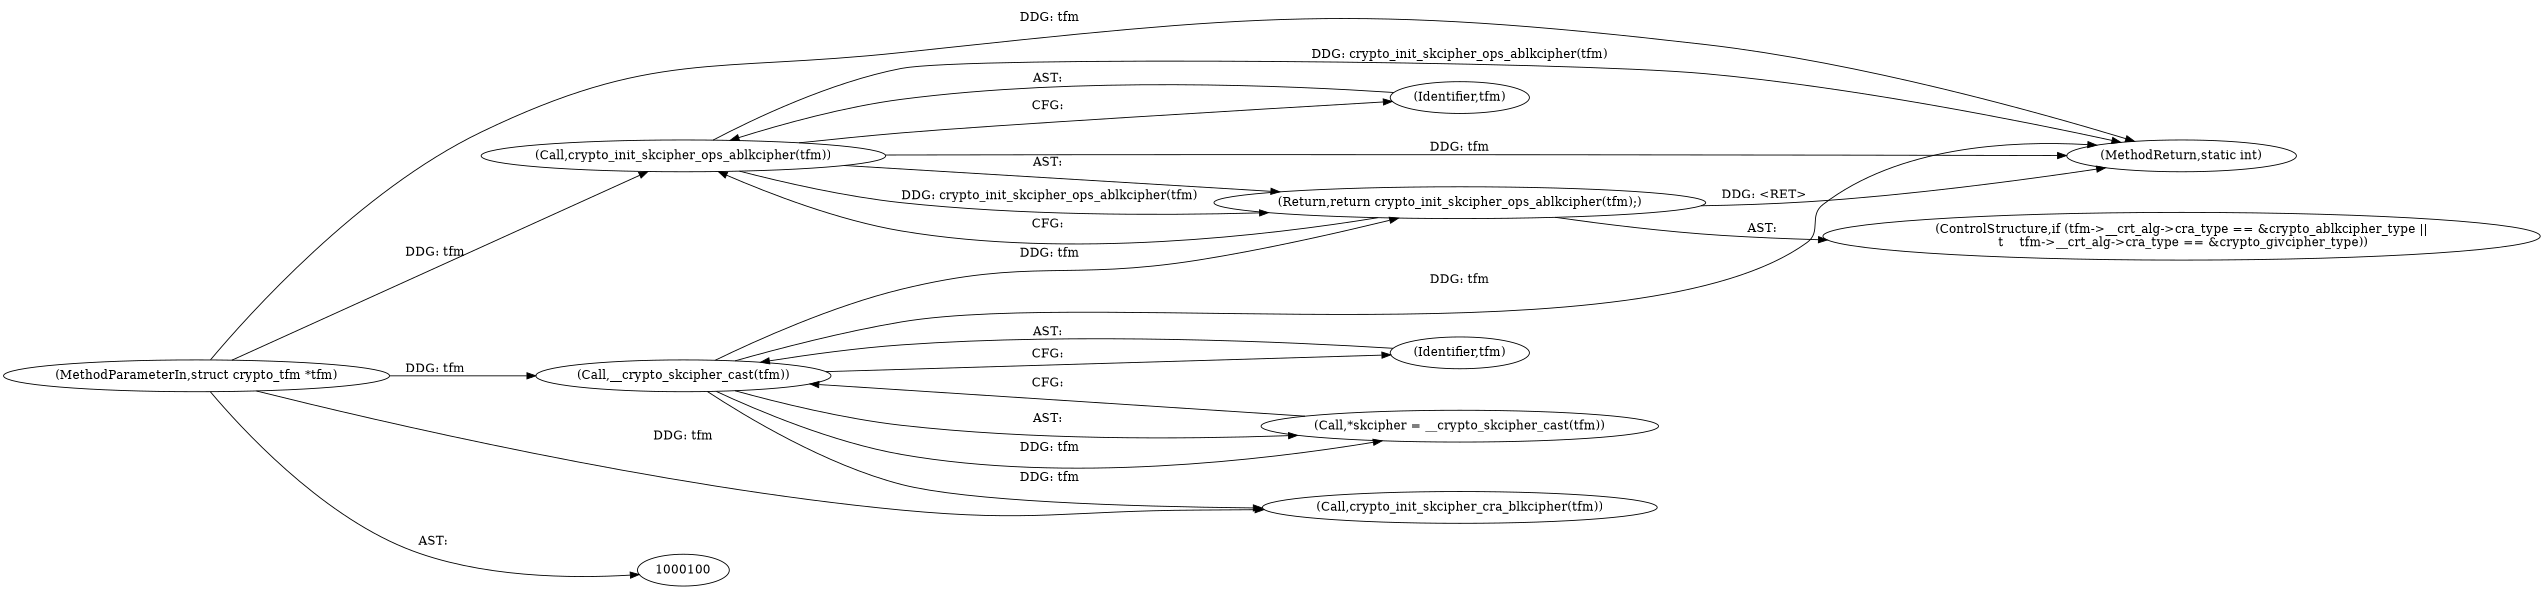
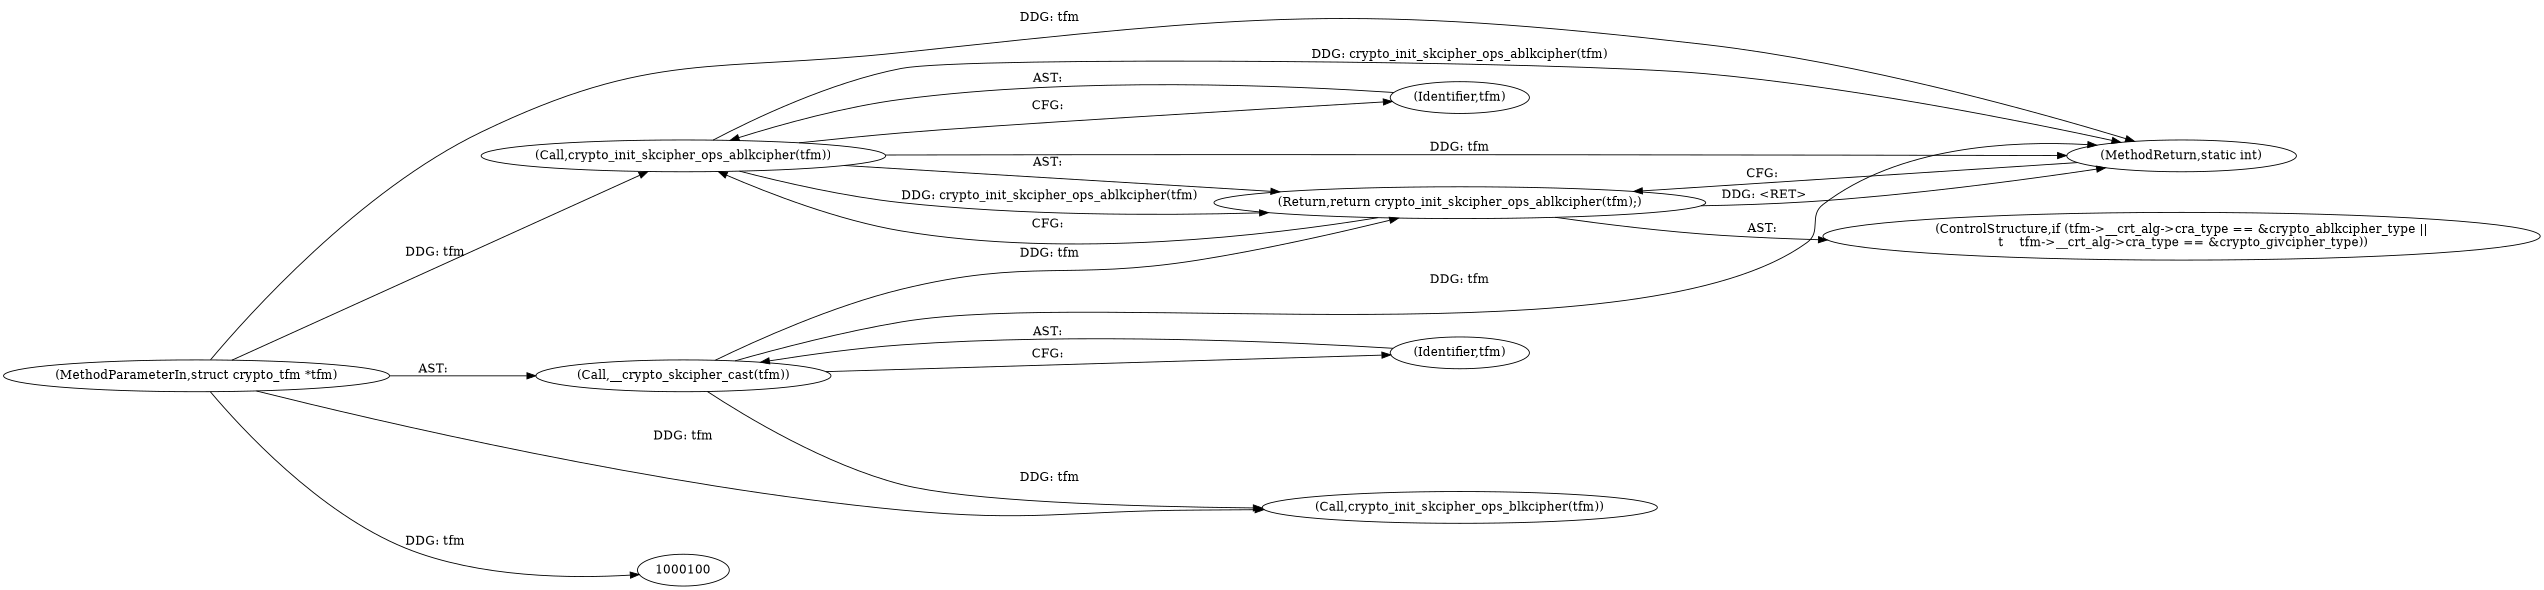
none -> (1849, 177)
(435, 369) -> (435, 369)
(1460, 426) -> none
(1460, 507) -> (1460, 507)
(435, 541) -> (435, 541)
